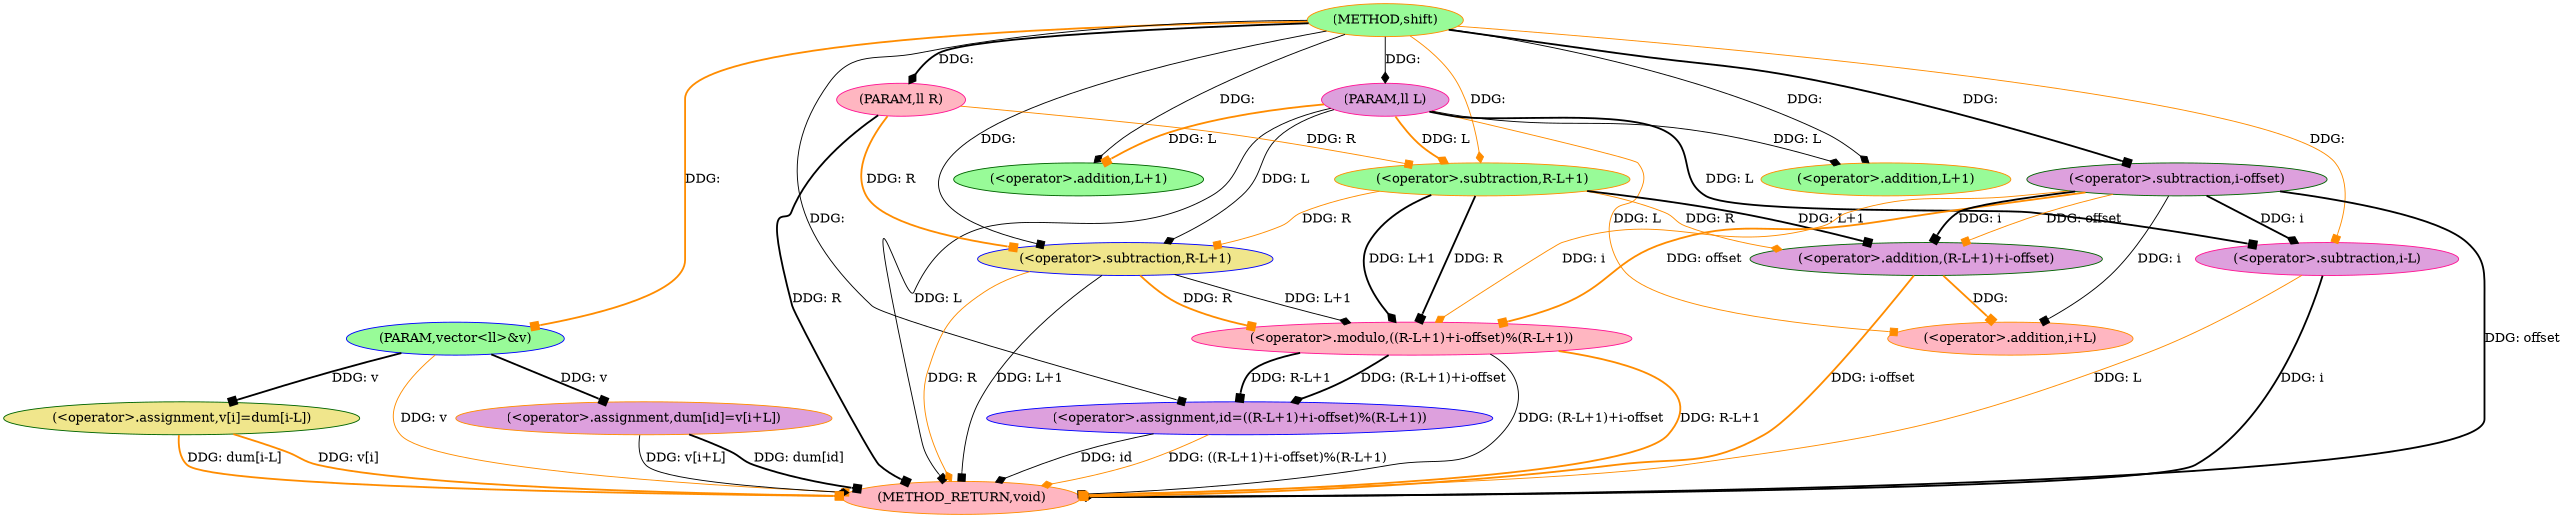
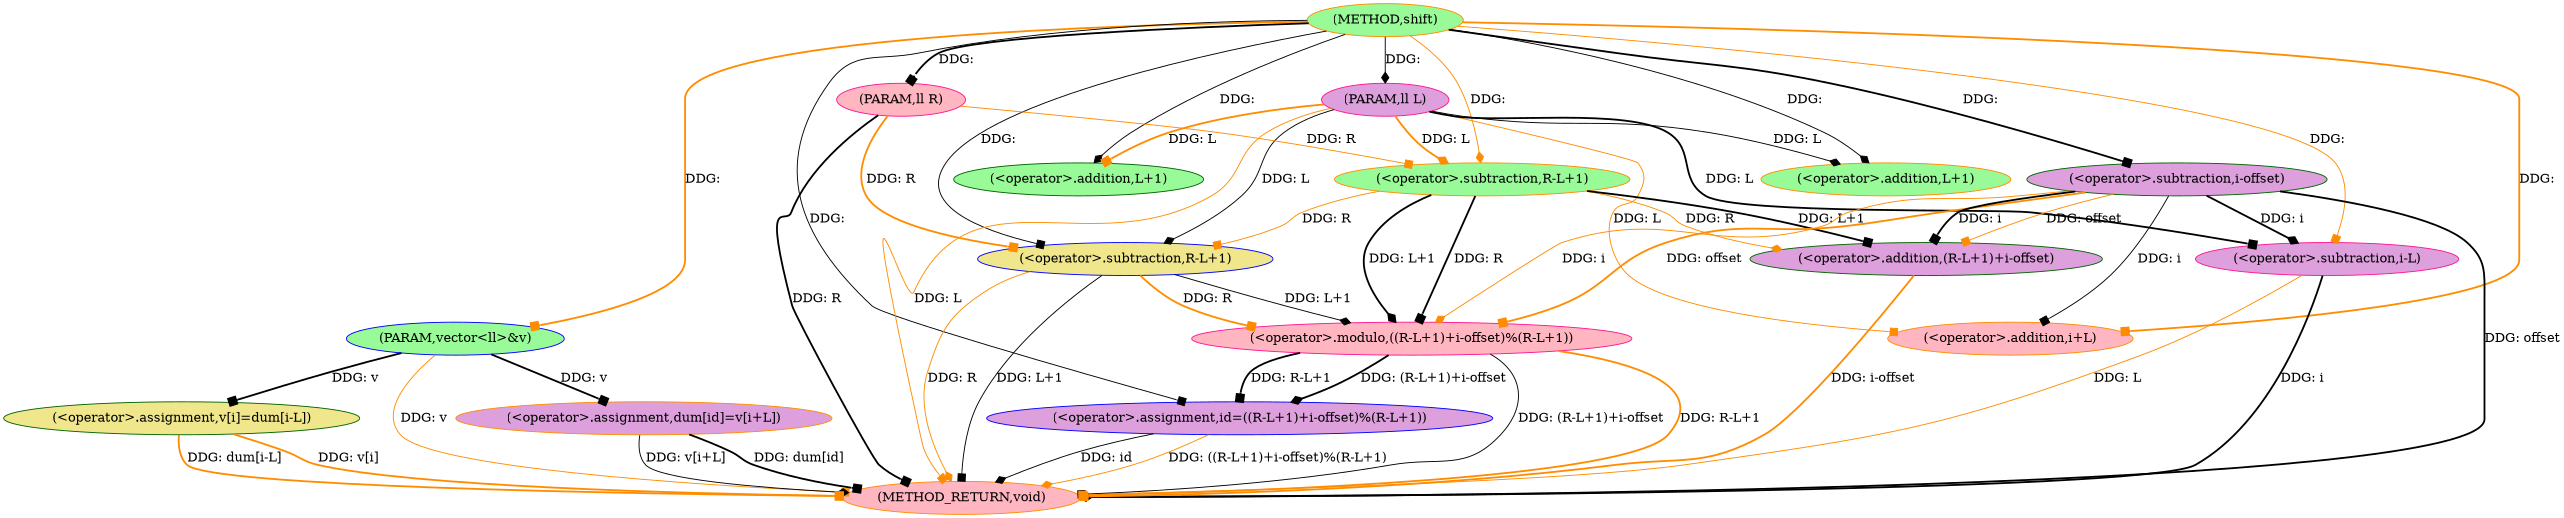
(1107, 32) -> (1107, 32)
(977, 231) -> (977, 231)
(1965, 296) -> (2275, 55)
